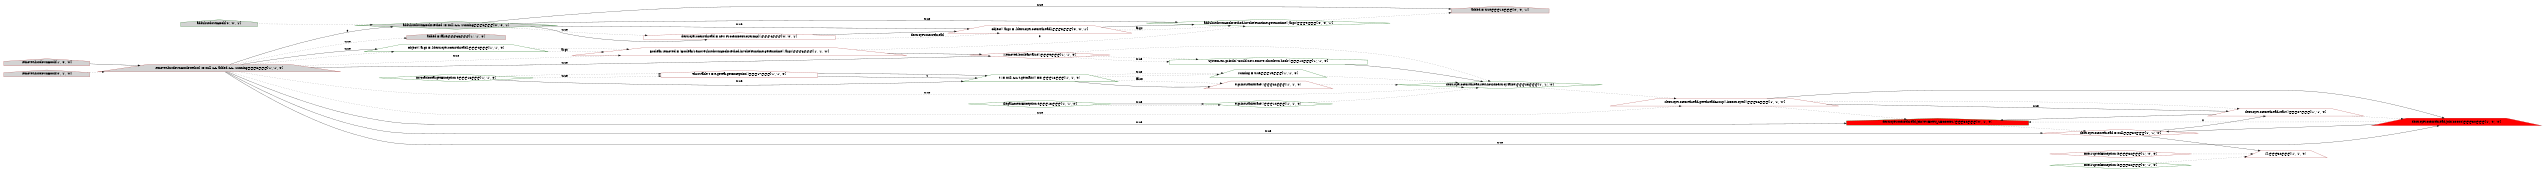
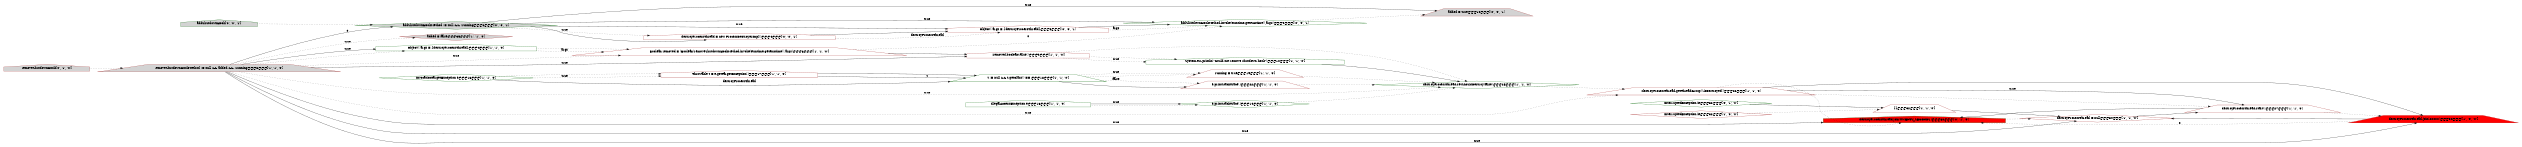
(1500, 10) -> (1477, 12)
(1040, 29) -> (1028, 29)
(456, 37) -> (456, 37)
(456, 48) -> (456, 48)
(1040, 55) -> (1028, 55)
(47, 62) -> none
(1268, 74) -> (1245, 74)
(739, 81) -> (739, 81)
(1040, 104) -> (1028, 104)
(2197, 143) -> (2000, 113)
(2198, 160) -> (1815, 106)
